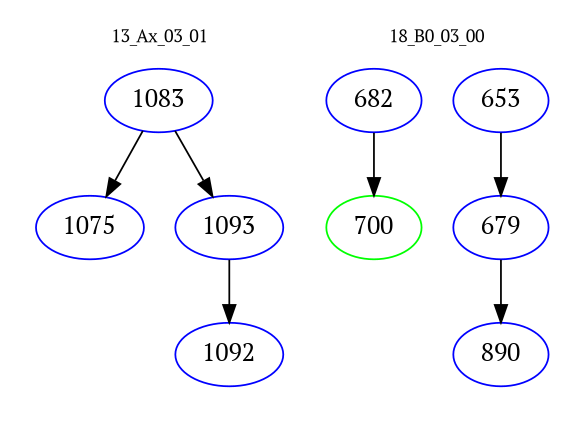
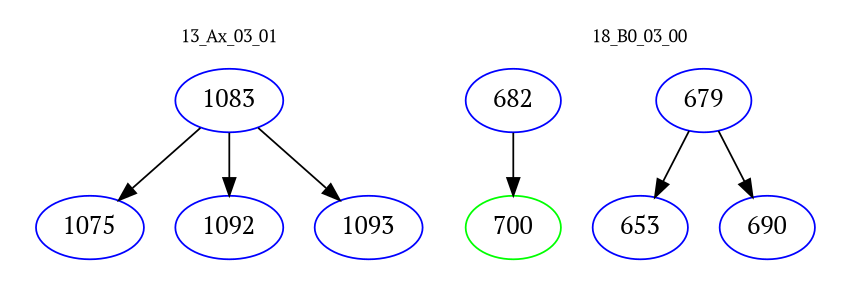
(501, 155) -> (676, 156)
(229, 282) -> (229, 155)
(501, 355) -> (767, 228)
